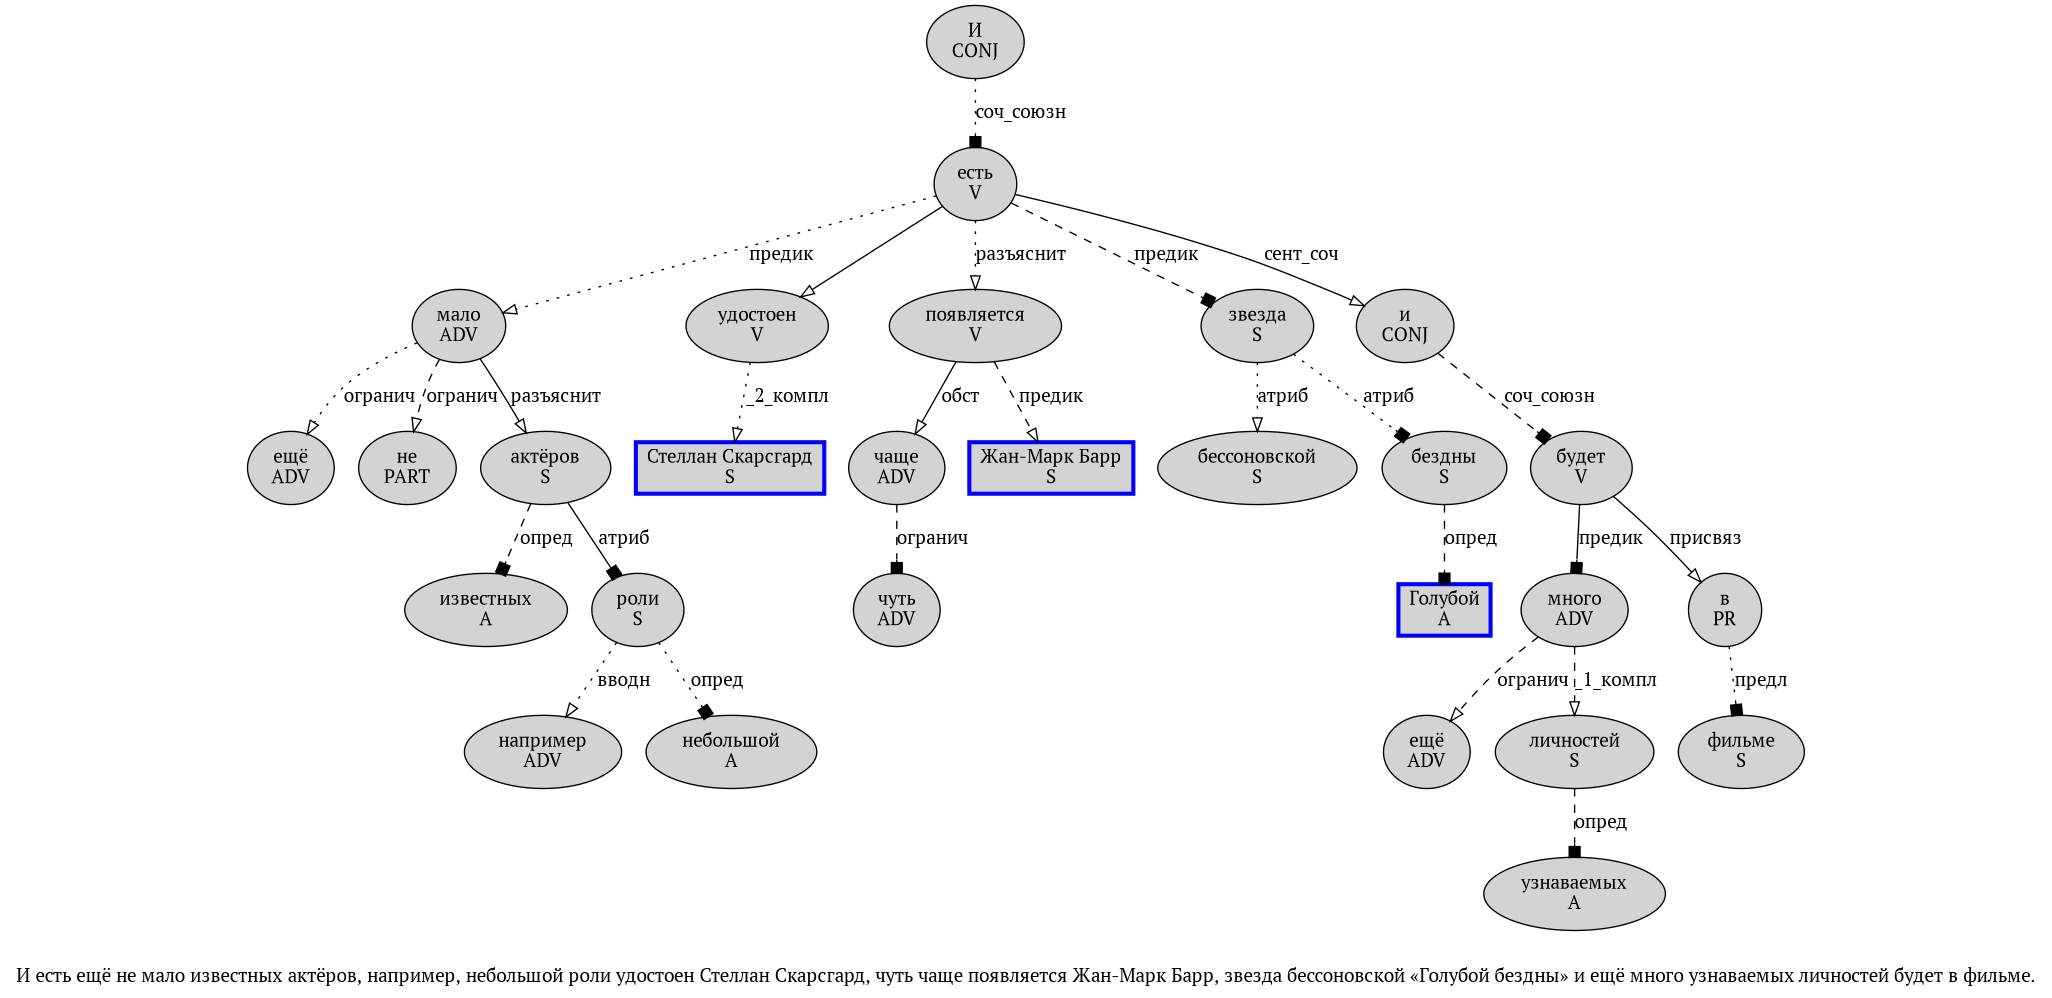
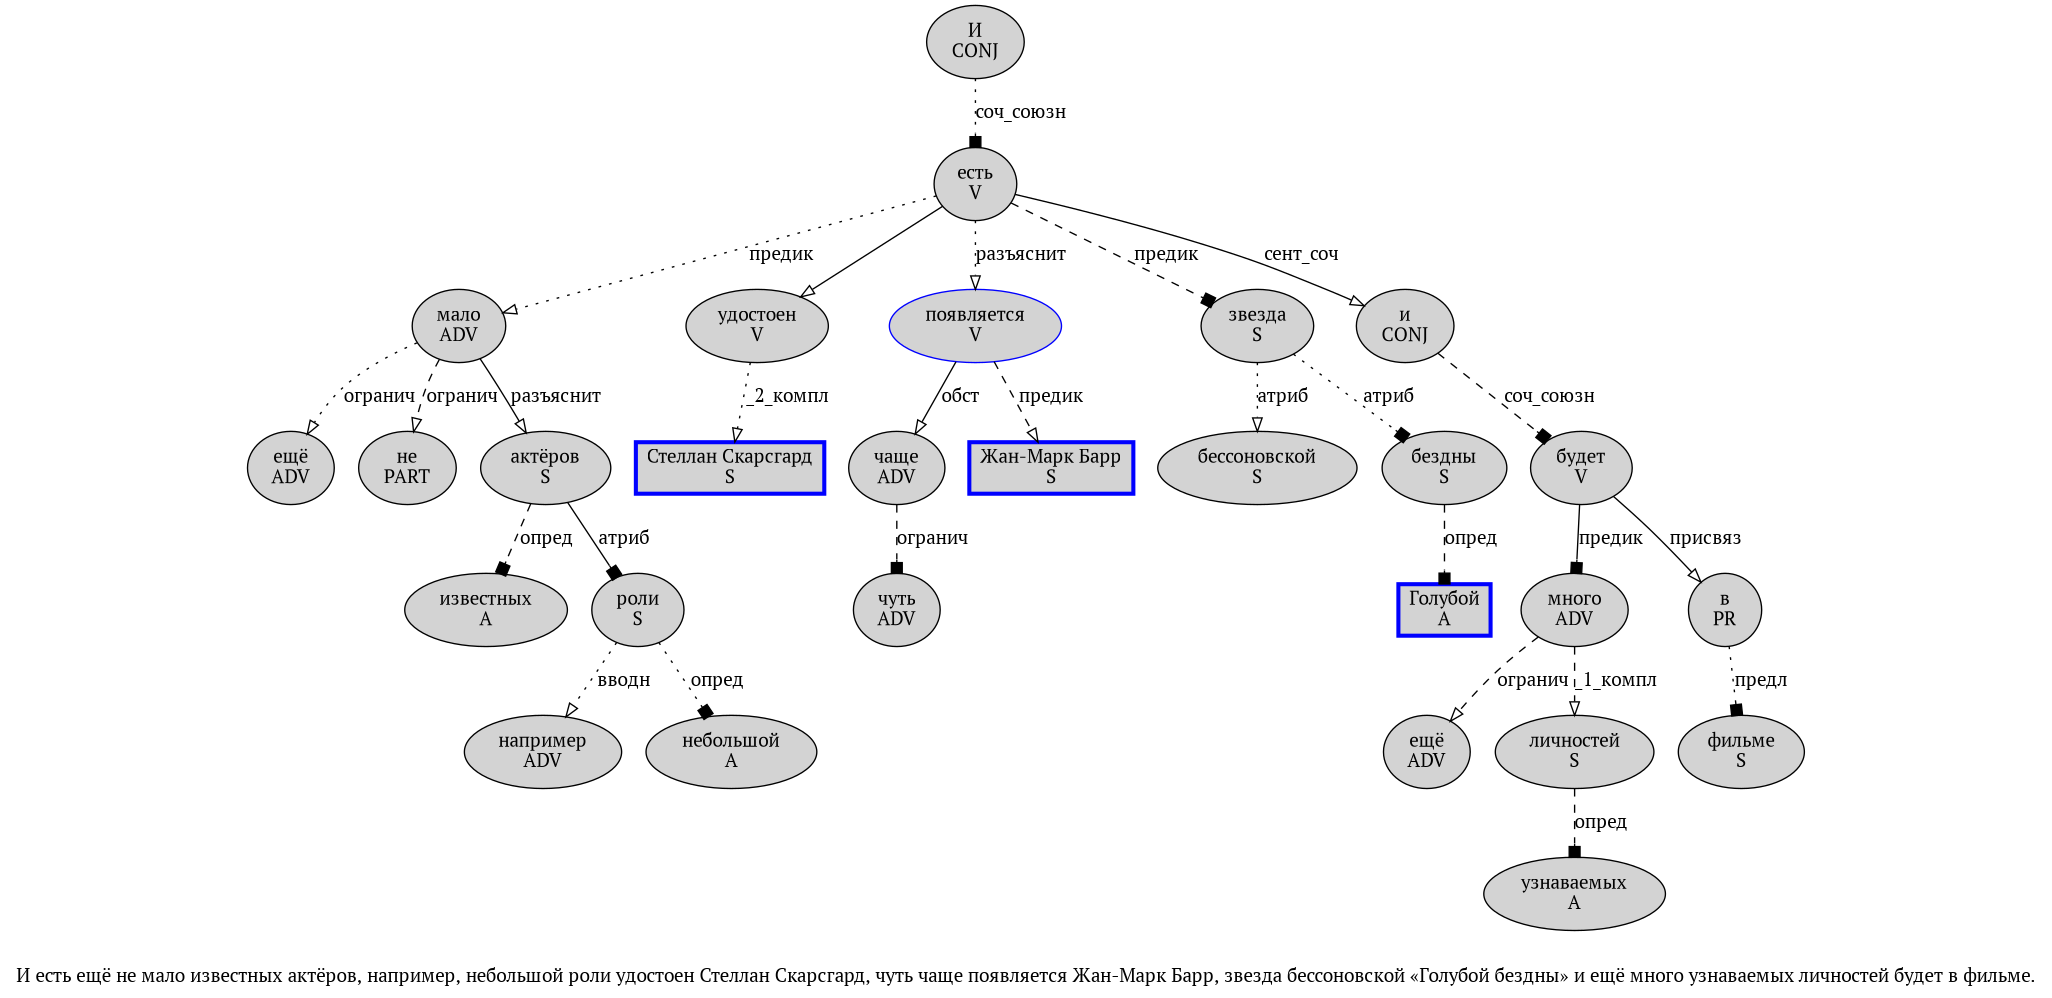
(975, 326) -> (975, 326)
